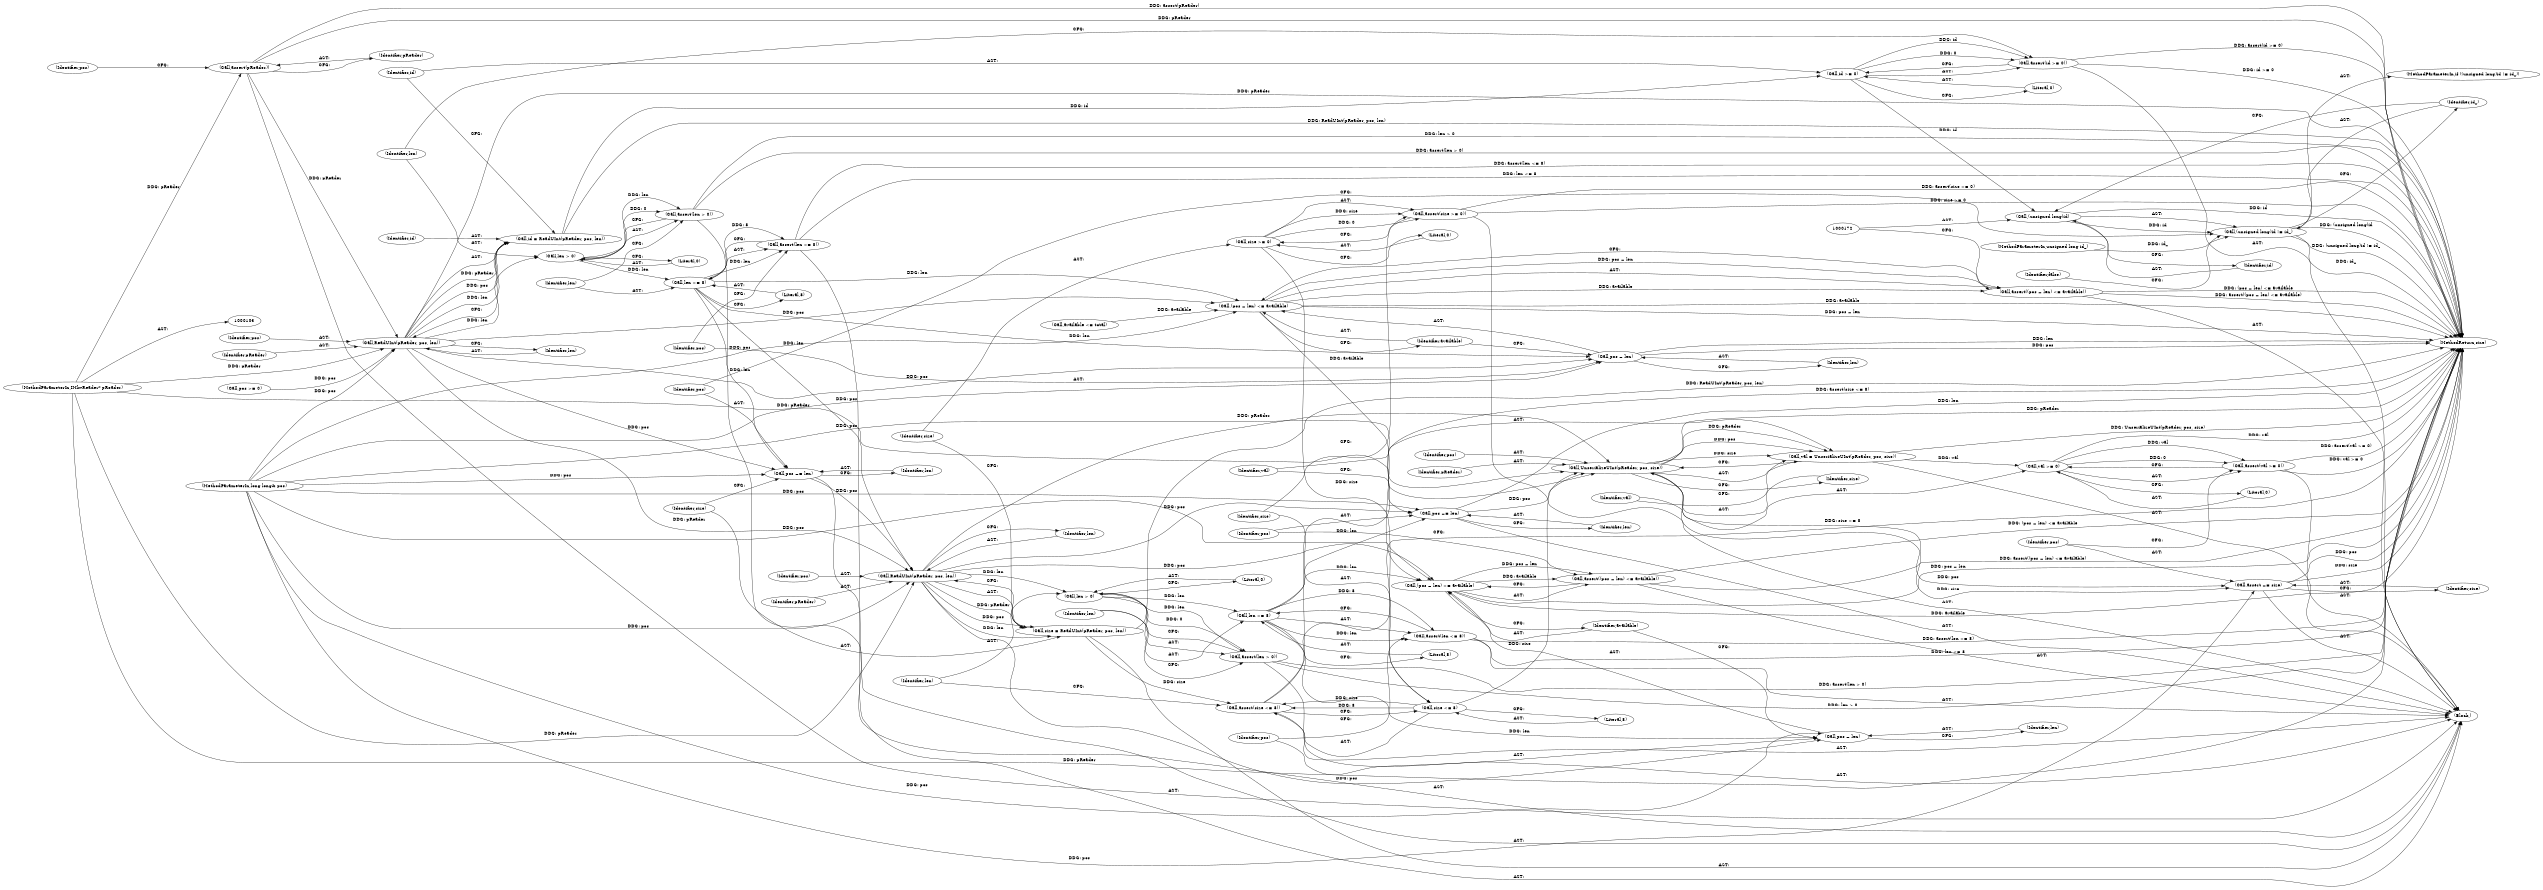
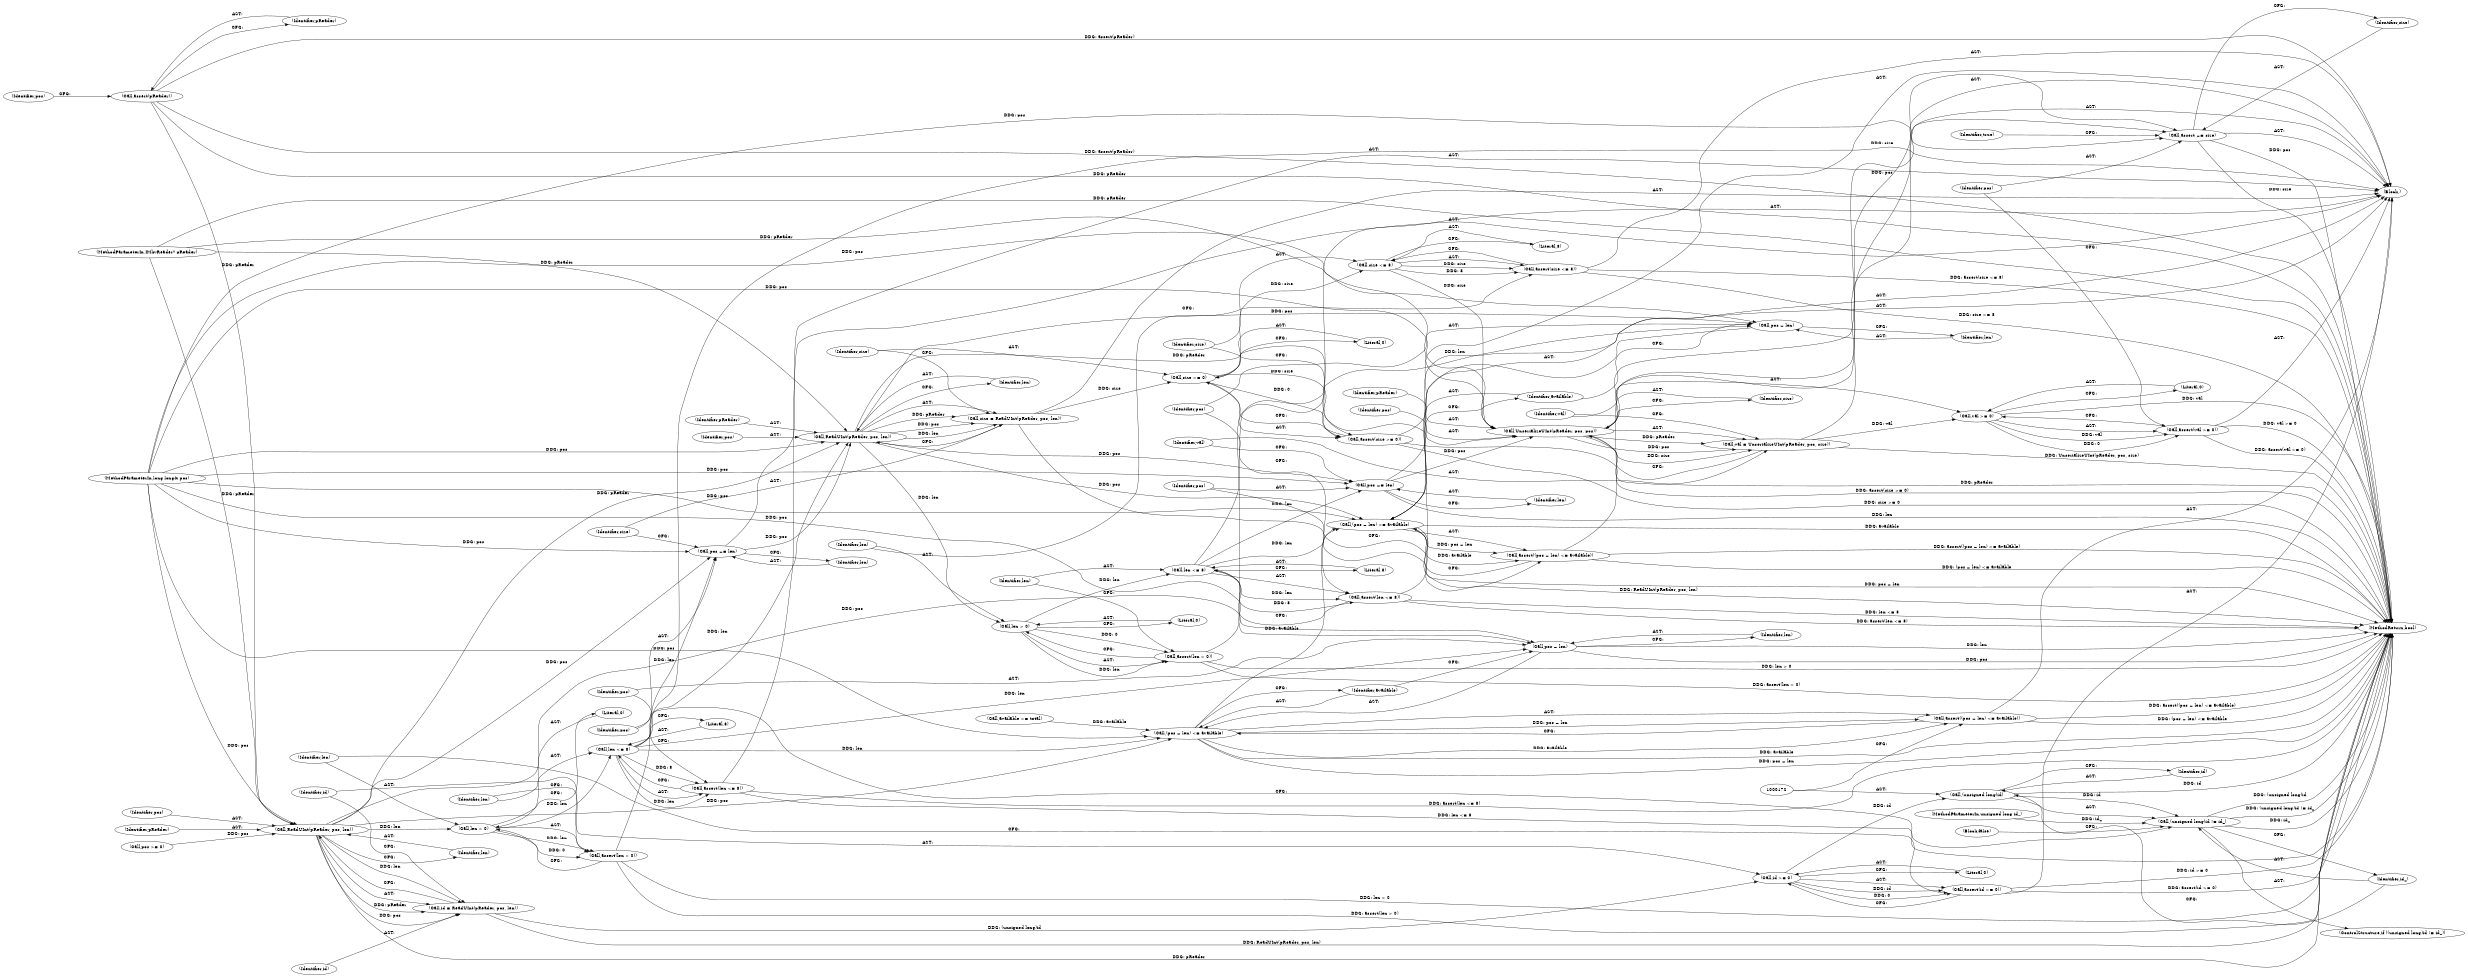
(2463, 74) -> (2392, 933)
(1080, 106) -> (1015, 928)
none -> (1977, 135)
(158, 229) -> none
(2043, 275) -> (1977, 831)
(245, 321) -> none
(2463, 343) -> (2392, 628)
(1616, 468) -> (1550, 431)
(1150, 685) -> (1103, 398)
(1175, 791) -> (1110, 37)
